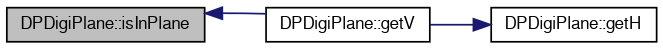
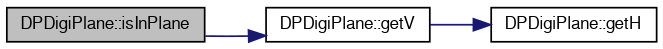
(244, 13) -> (227, 36)
